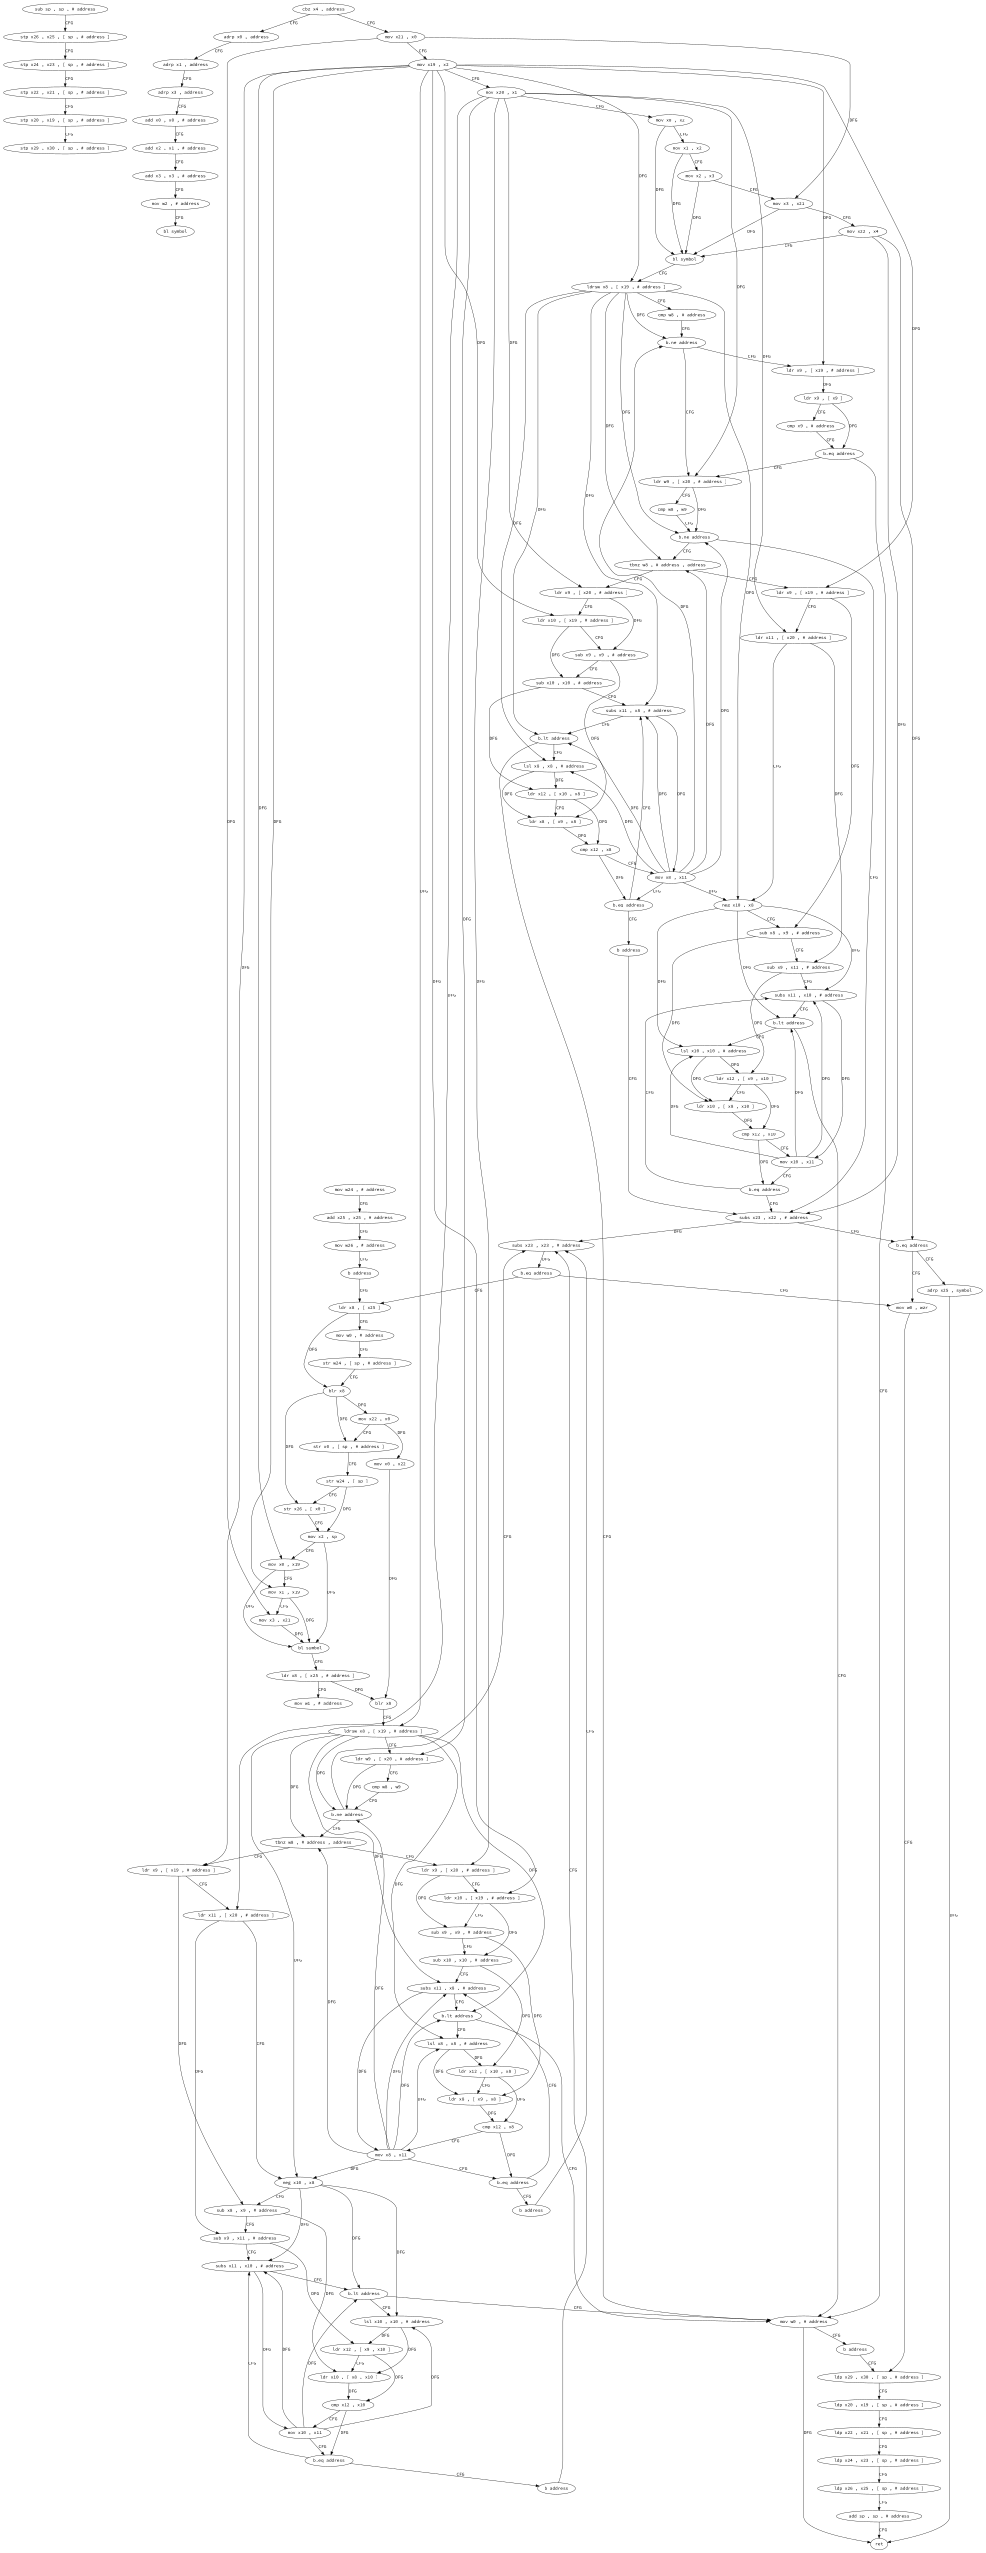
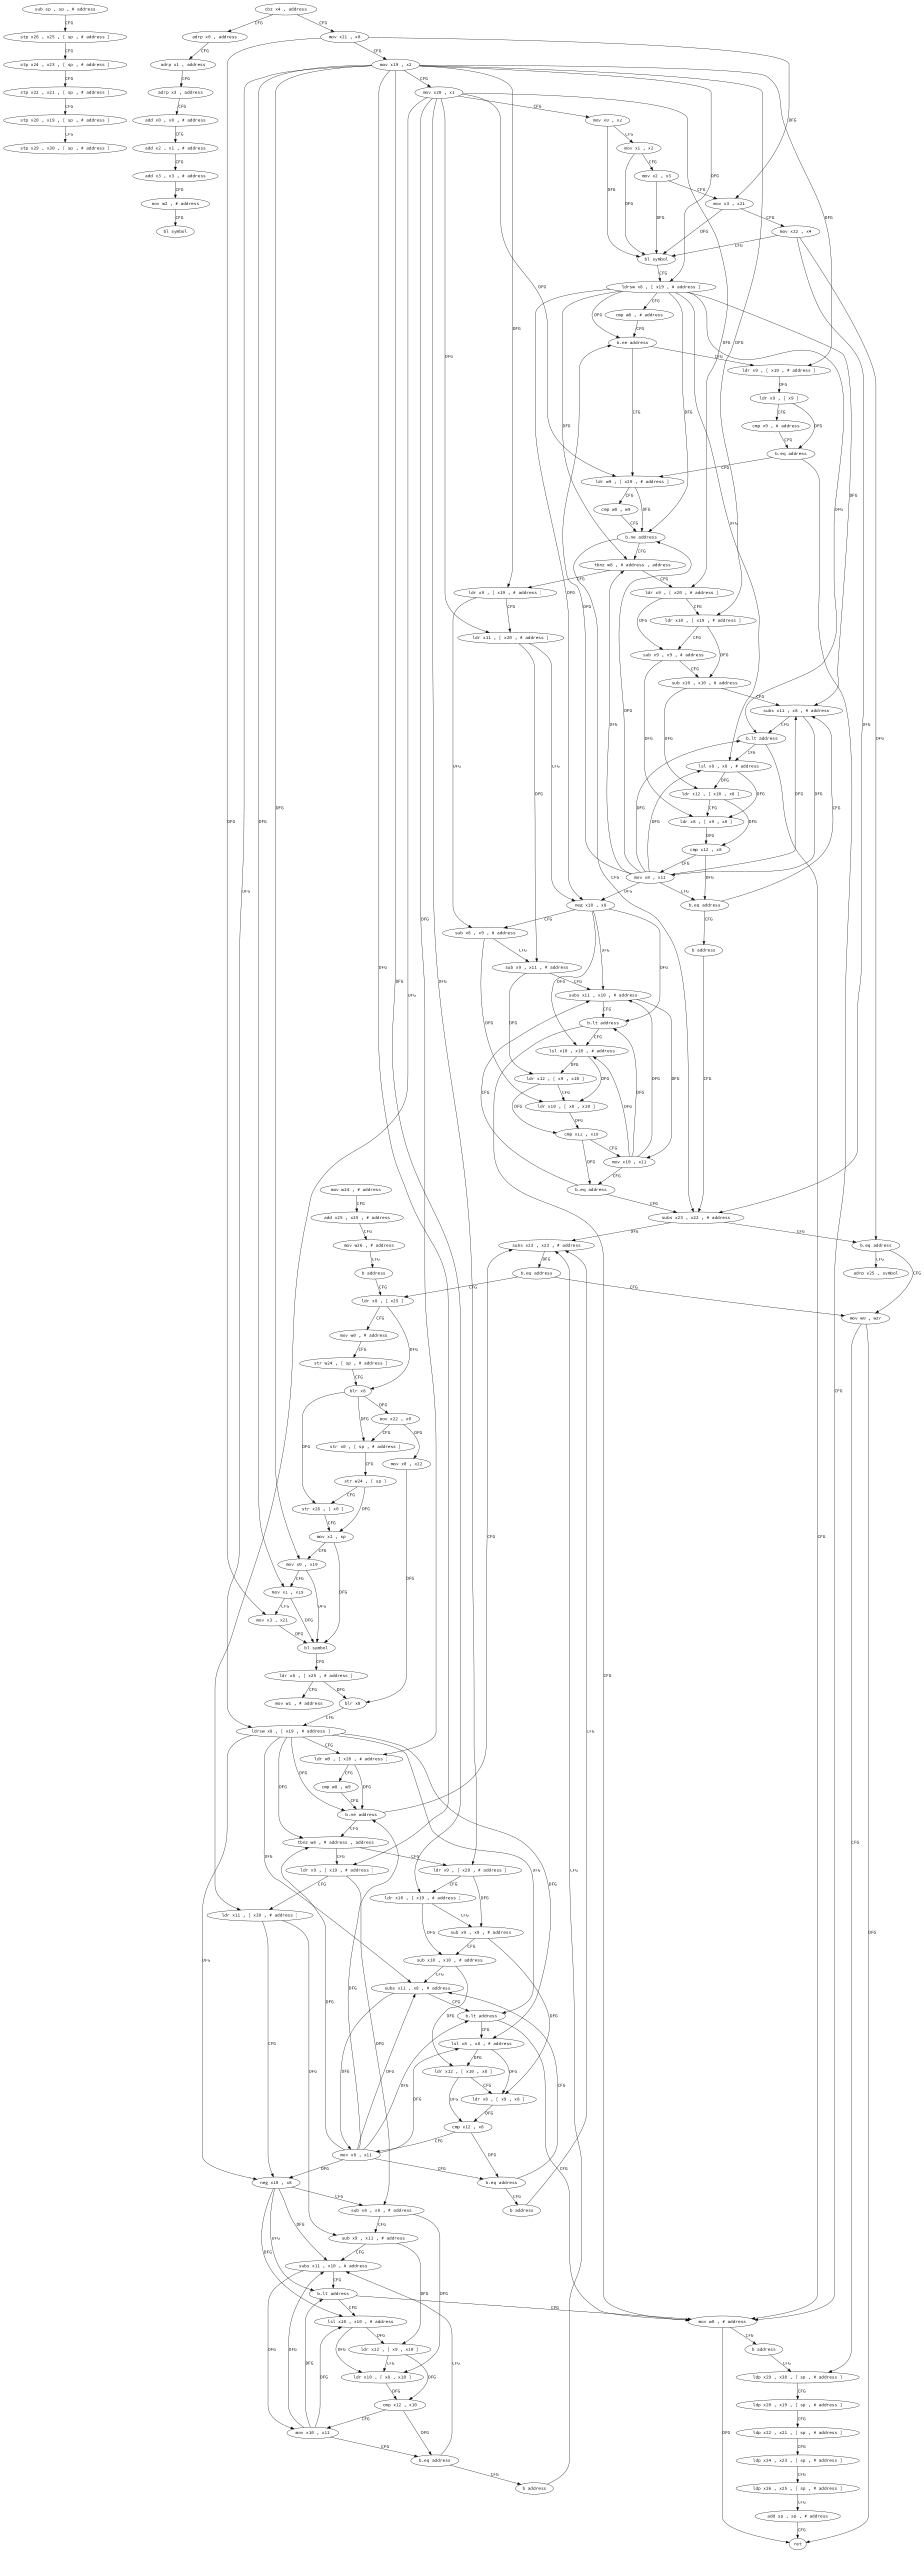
(950, 1940) -> (868, 1954)
